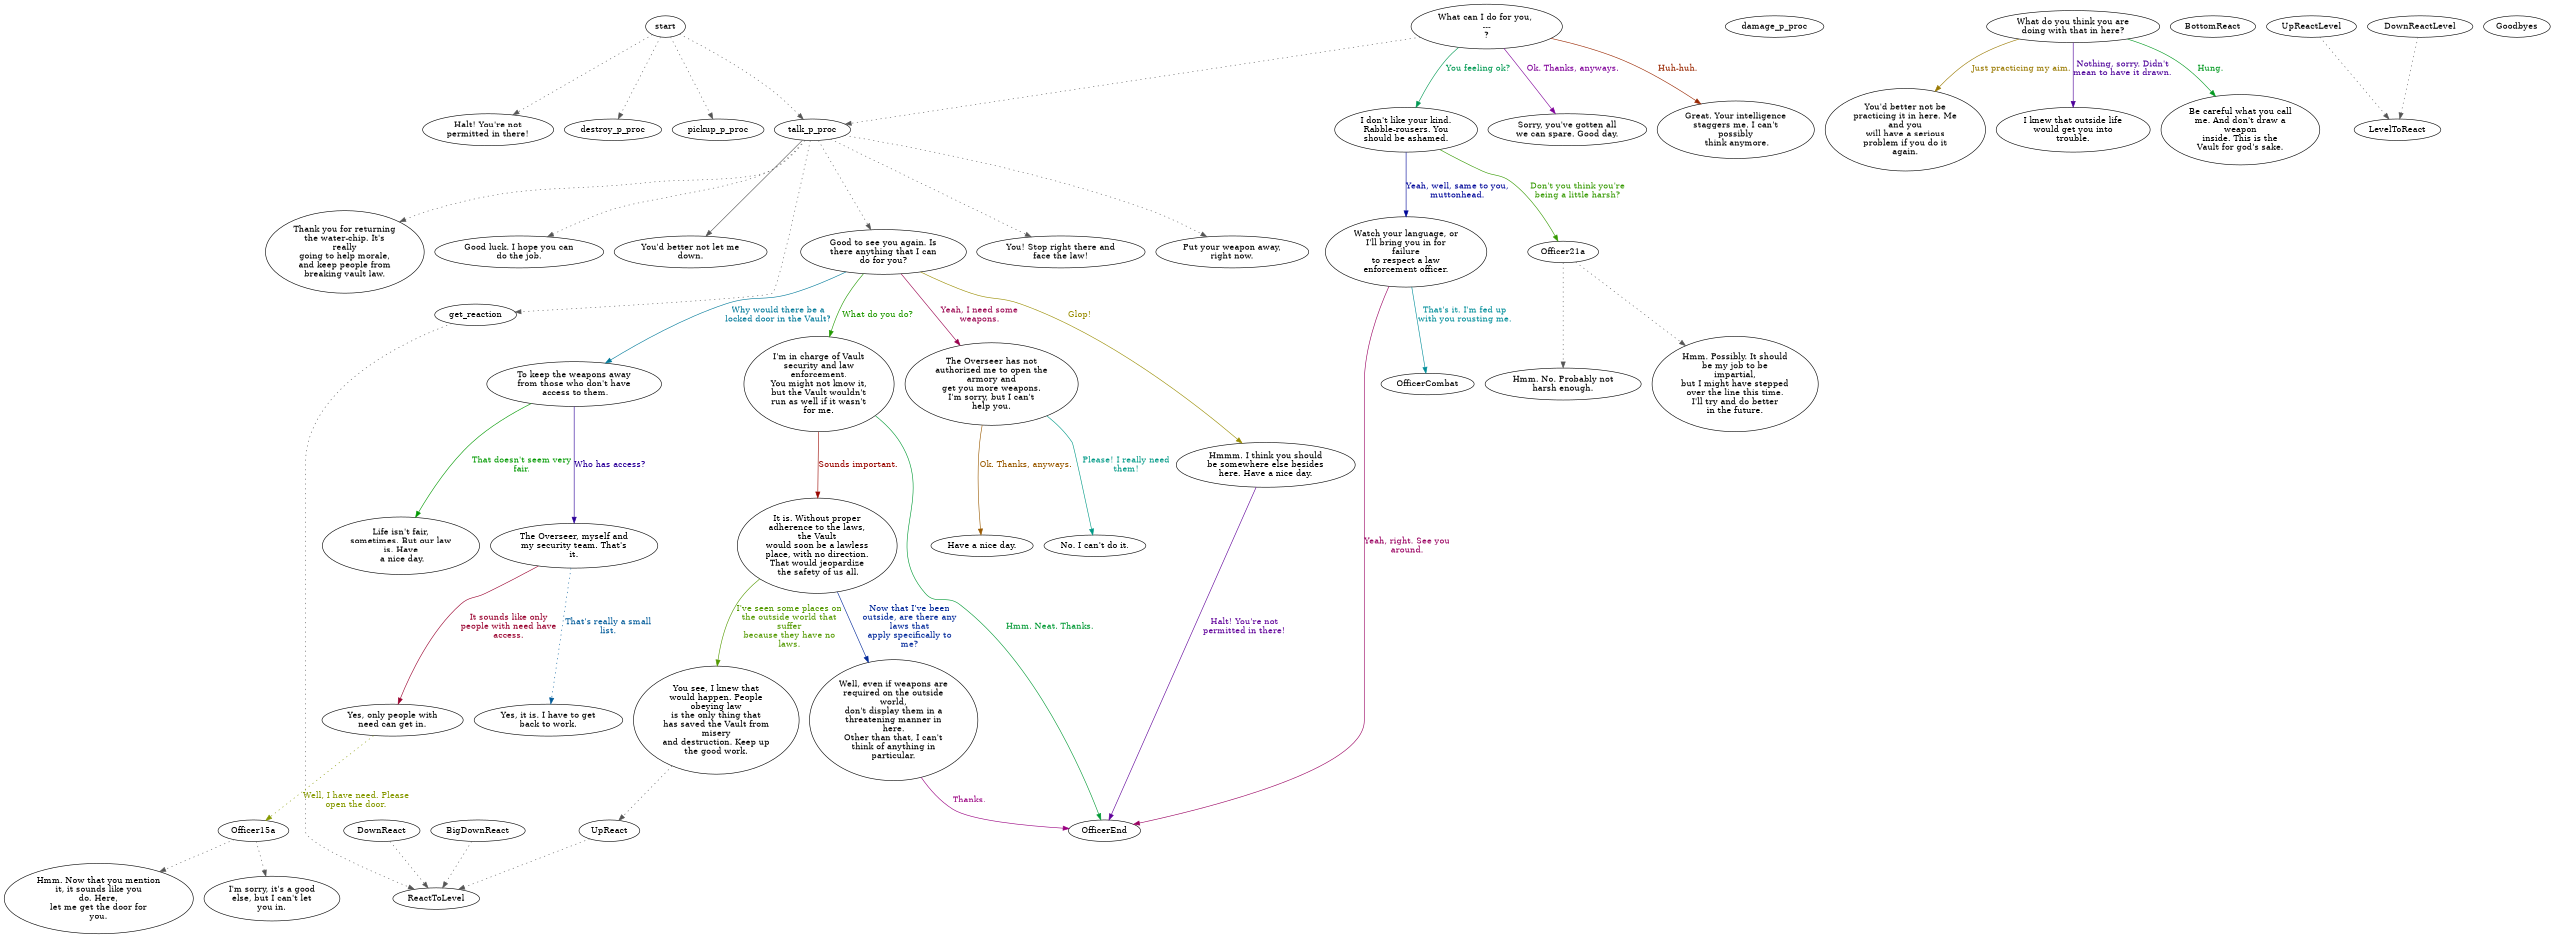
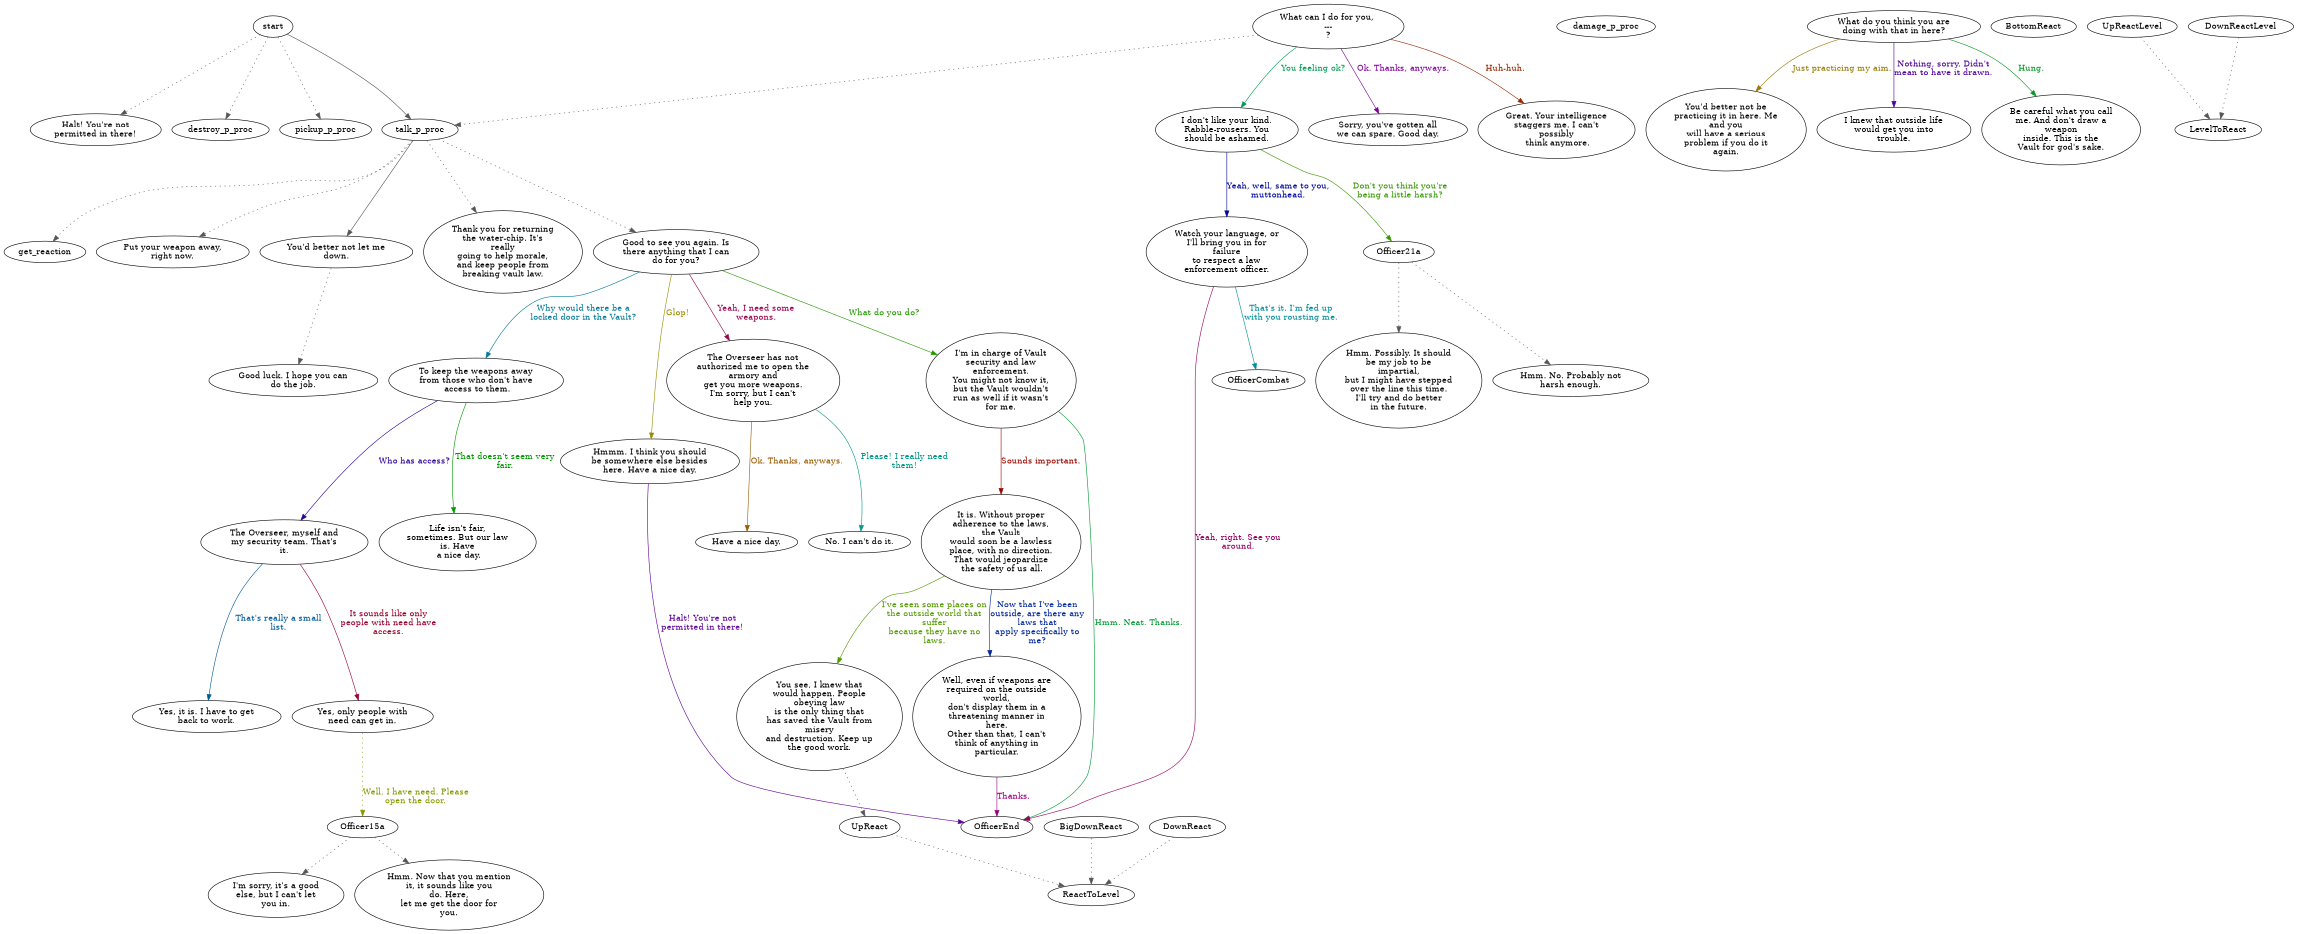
(2517, 27) -> none
(743, 70) -> (350, 70)
(683, 194) -> (316, 313)
(1061, 252) -> none
(305, 600) -> none
(561, 633) -> (225, 625)
